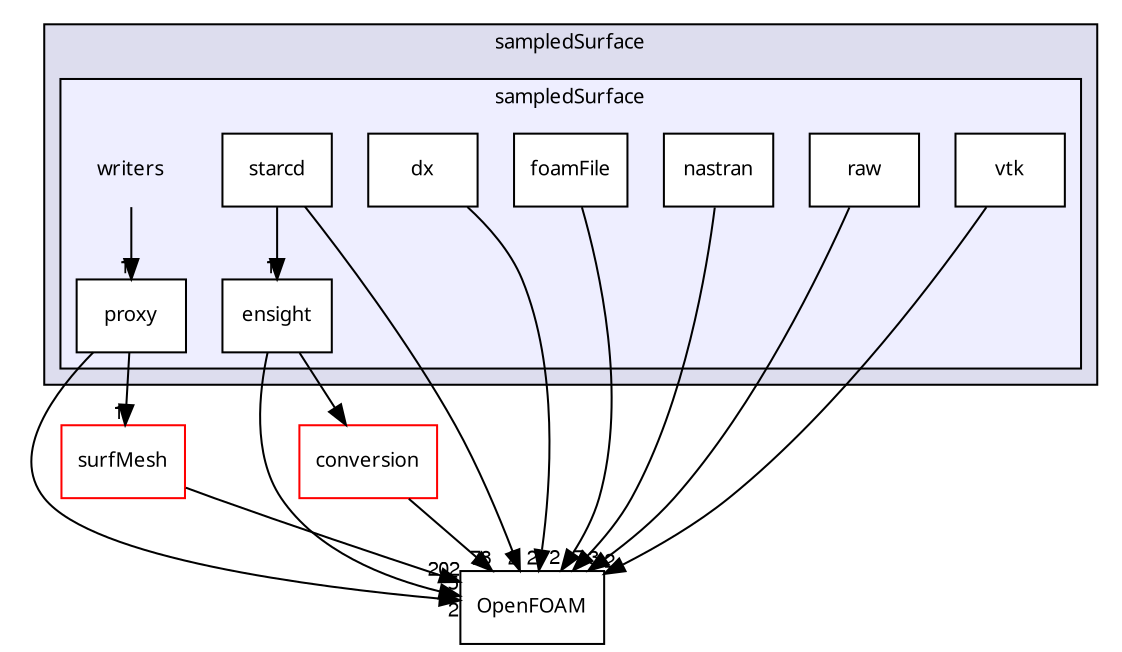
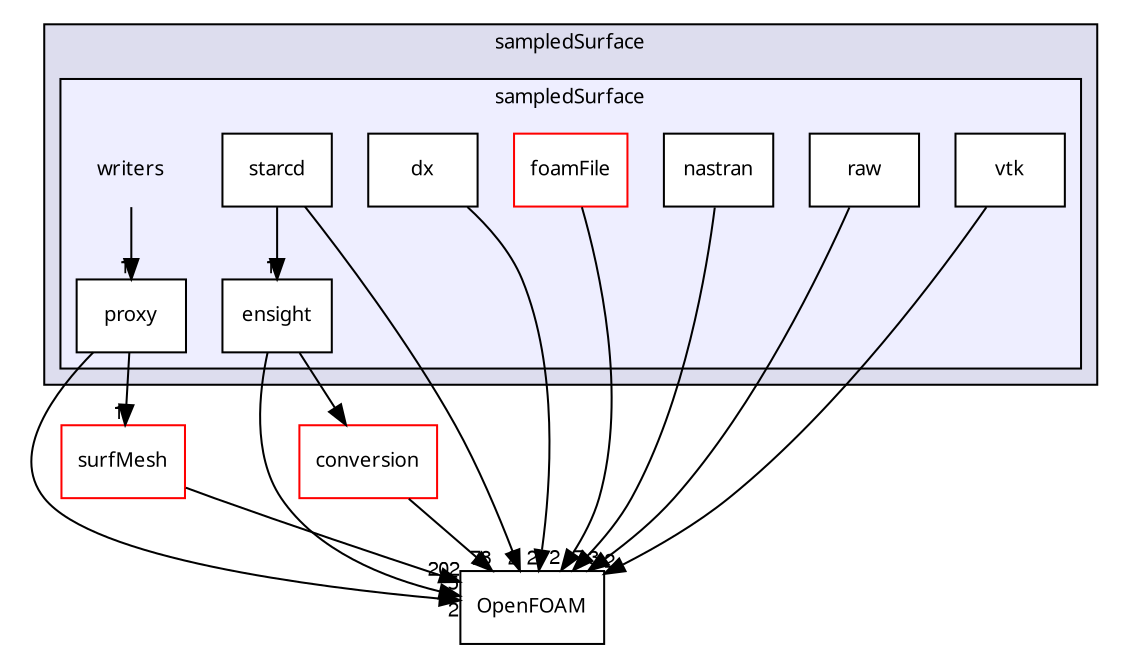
(571, 170) -> (571, 170)
